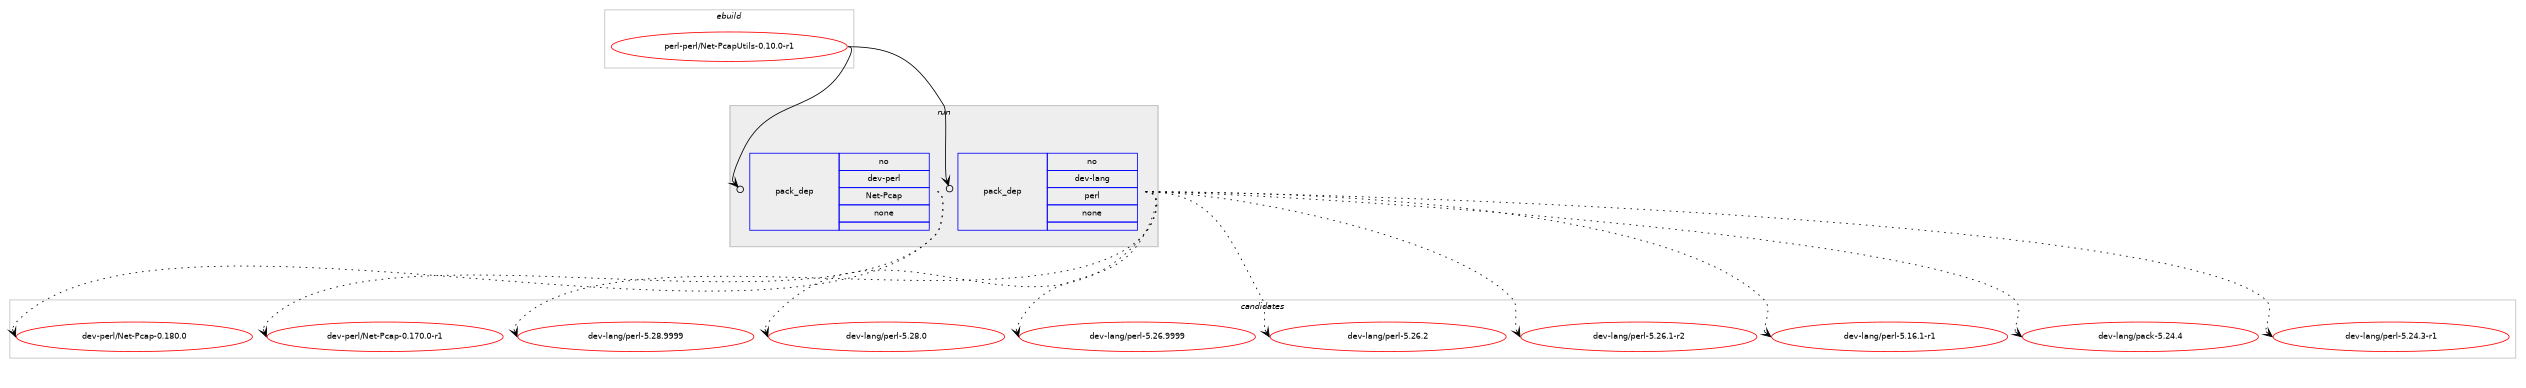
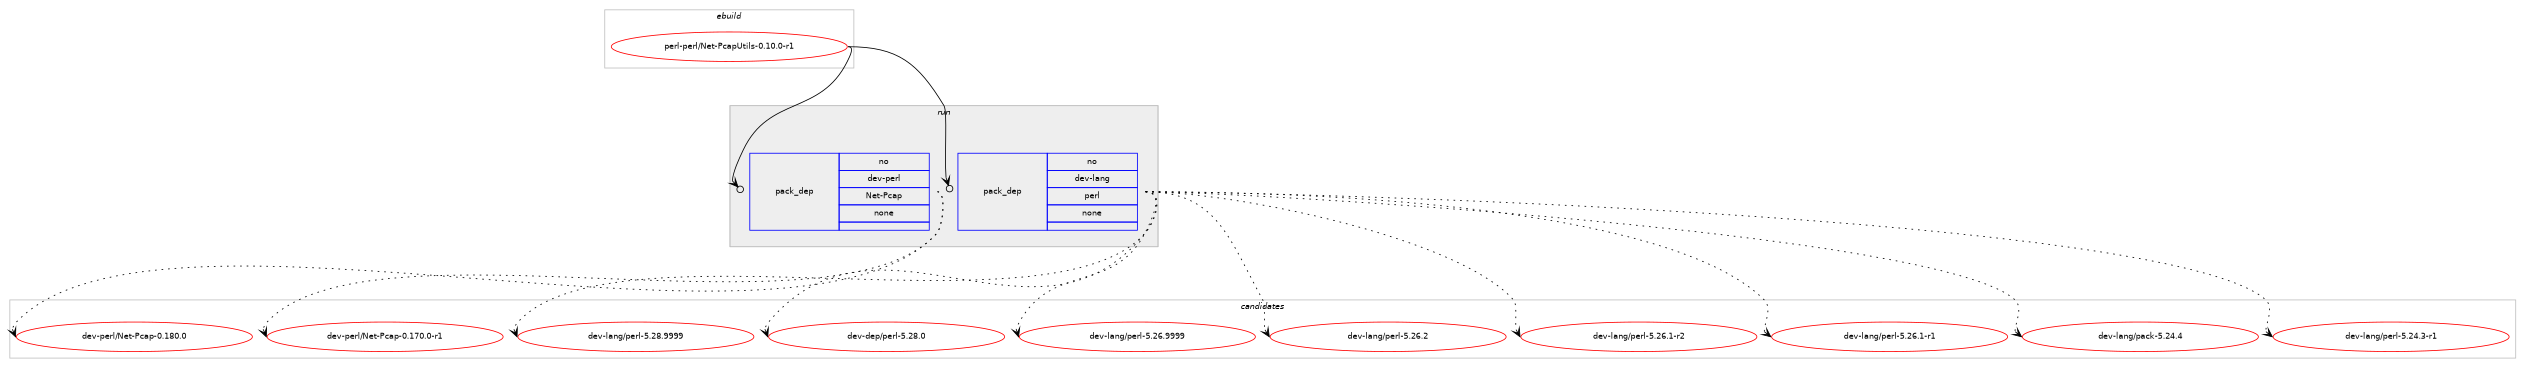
(887, 337) -> (887, 337)
(1890, 337) -> (1890, 337)
